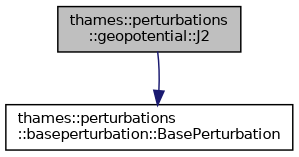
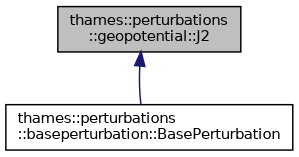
(159, 71) -> (140, 86)
